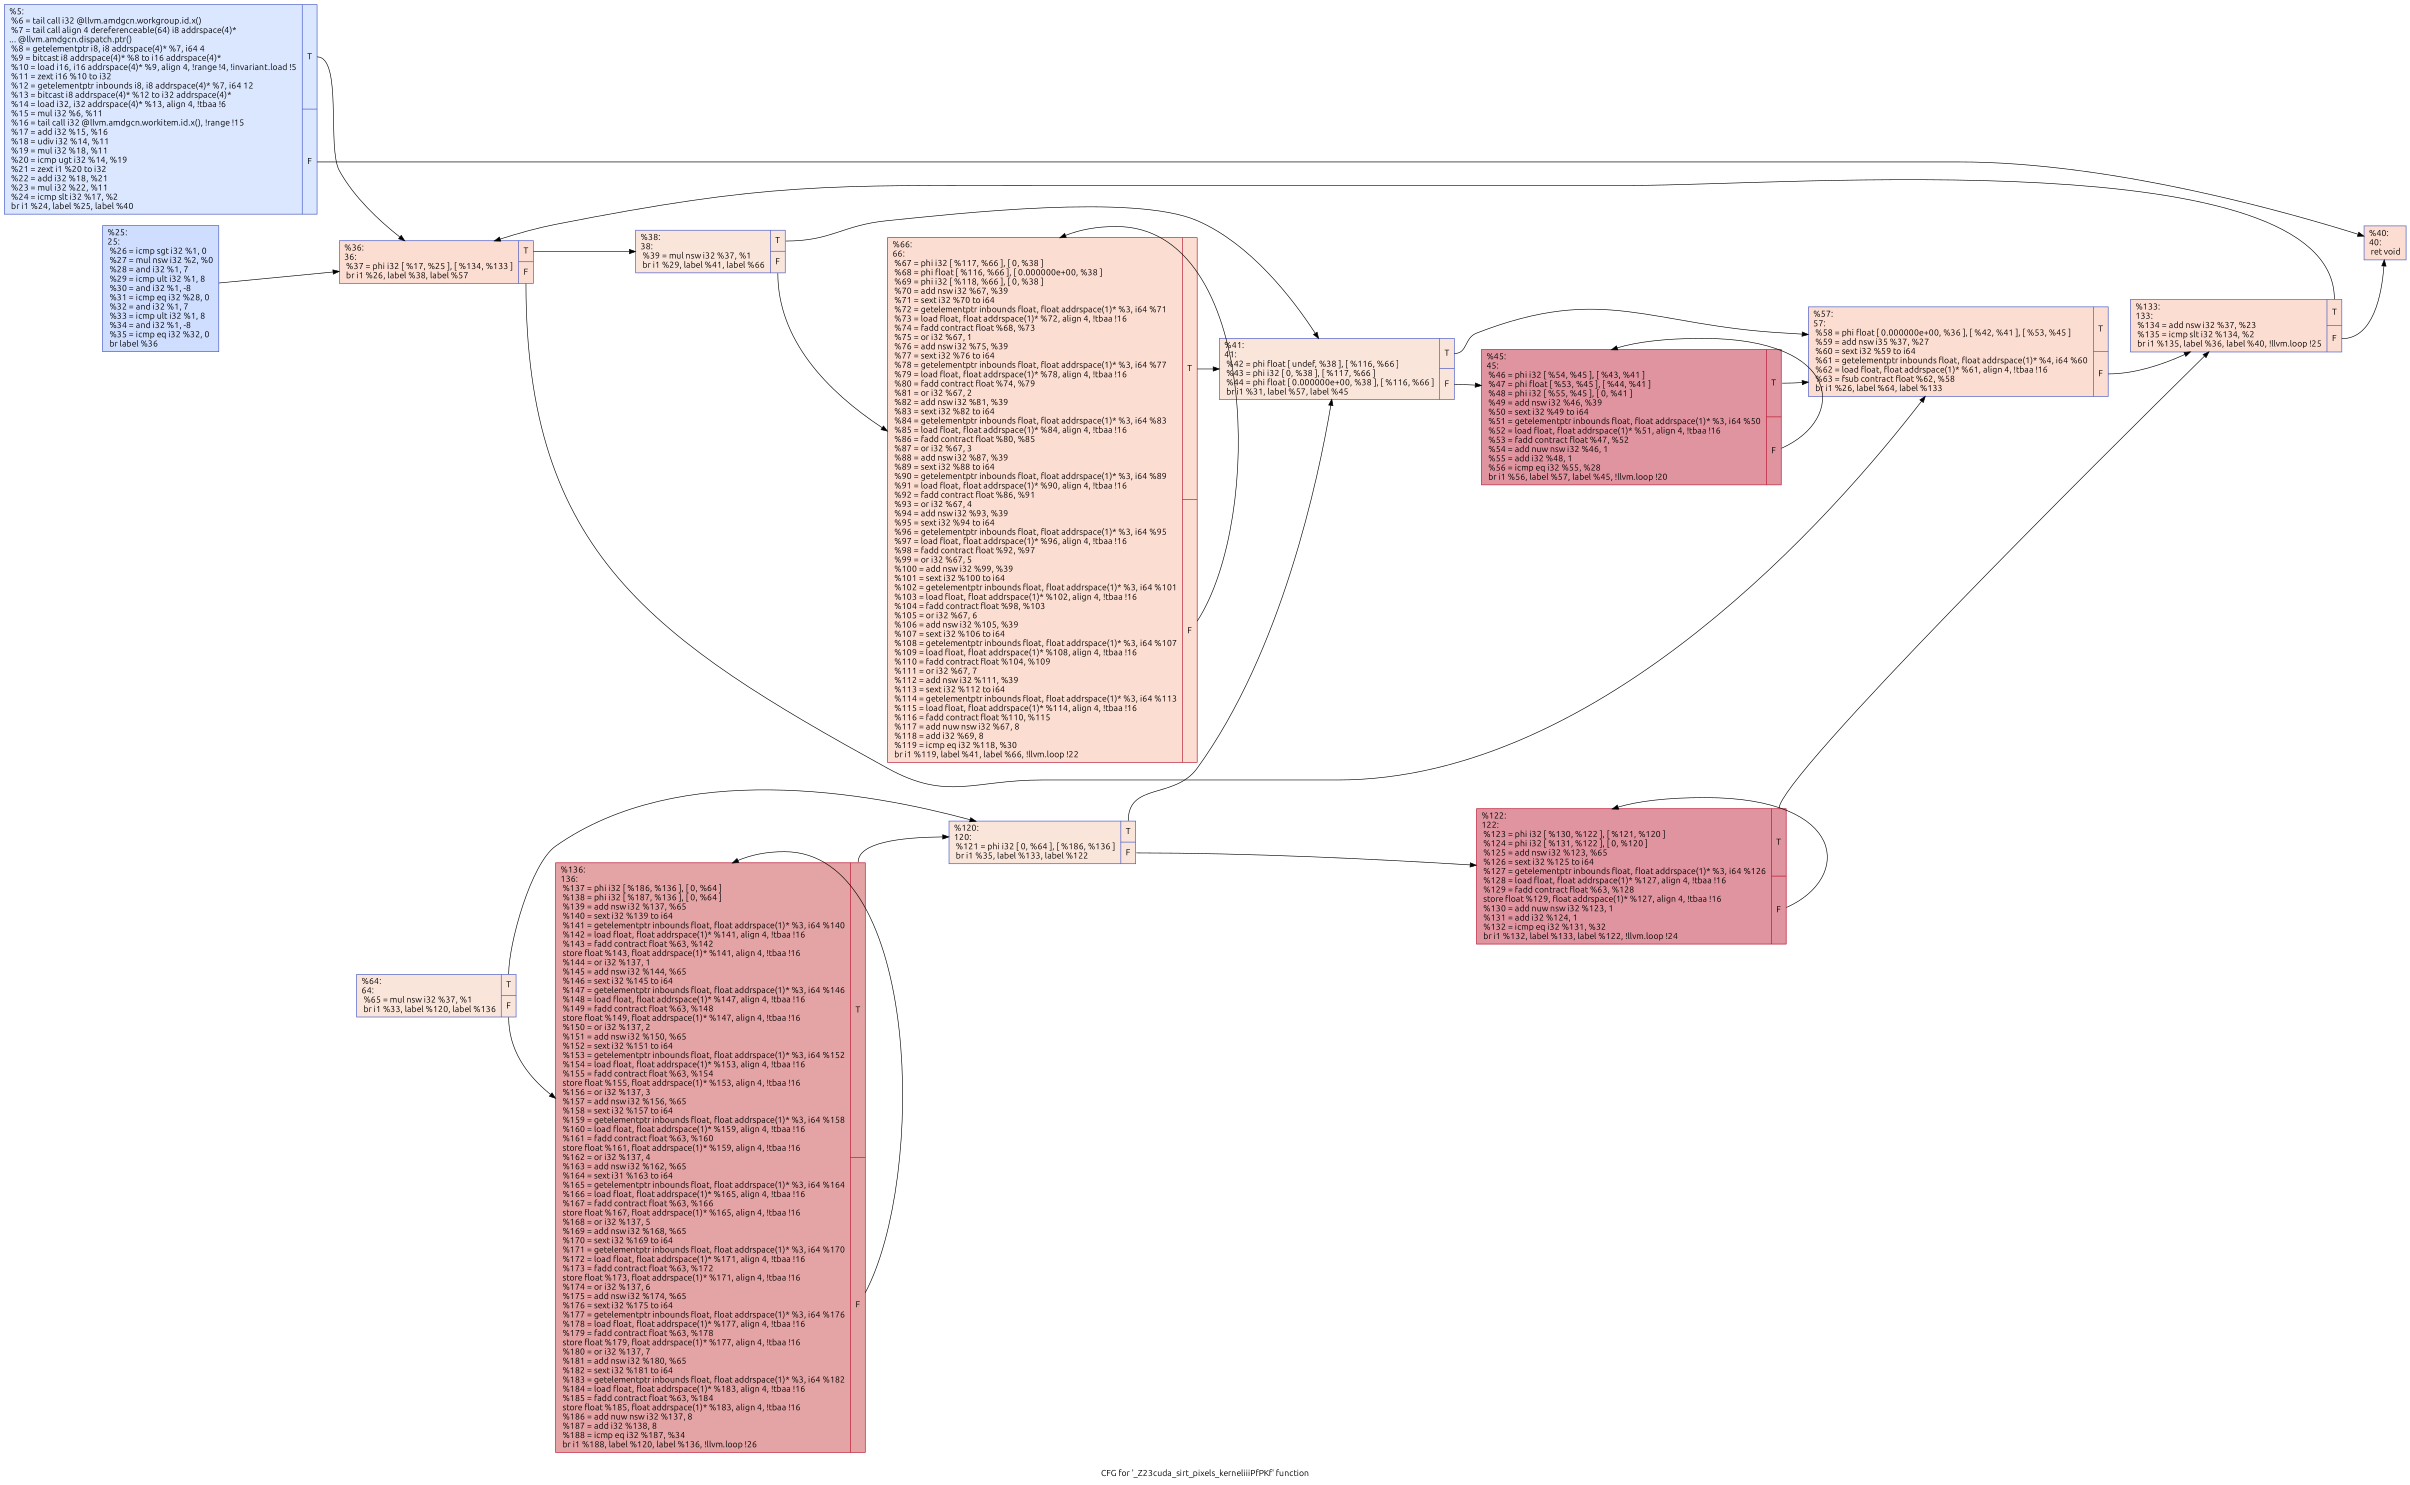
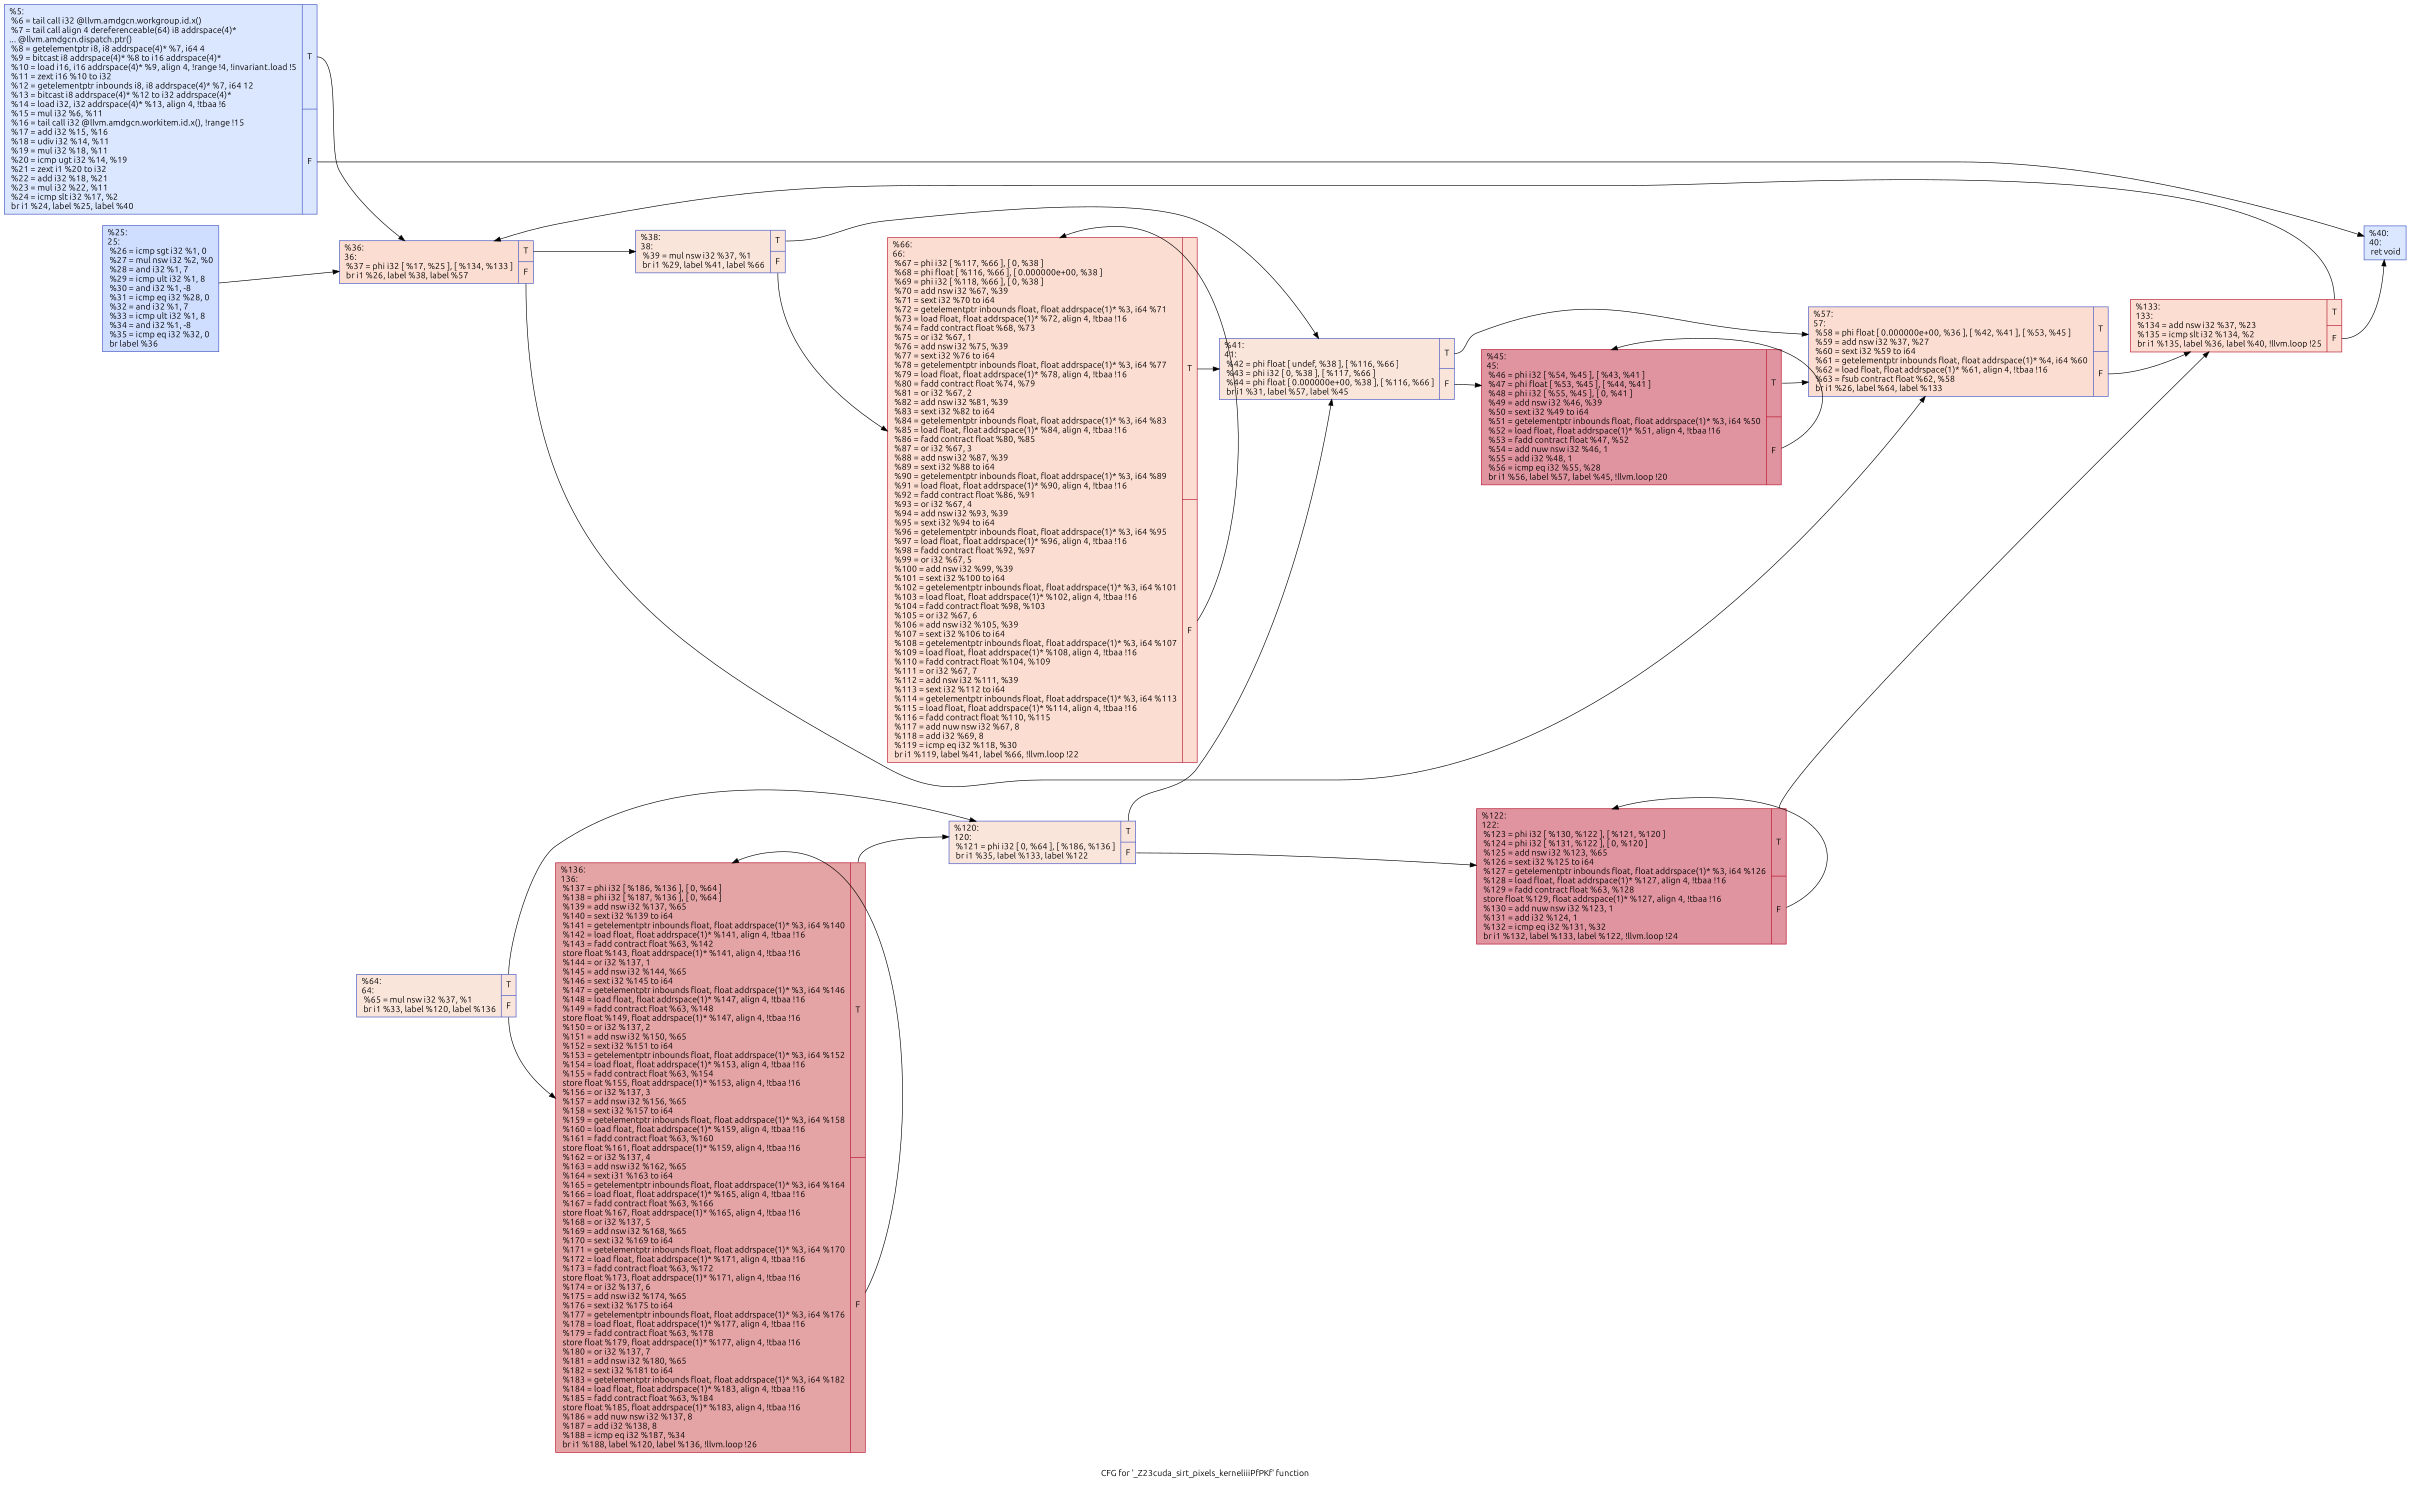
(2385, 243) -> (2385, 243)
(2236, 326) -> (2236, 326)
(1871, 342) -> (1871, 342)
